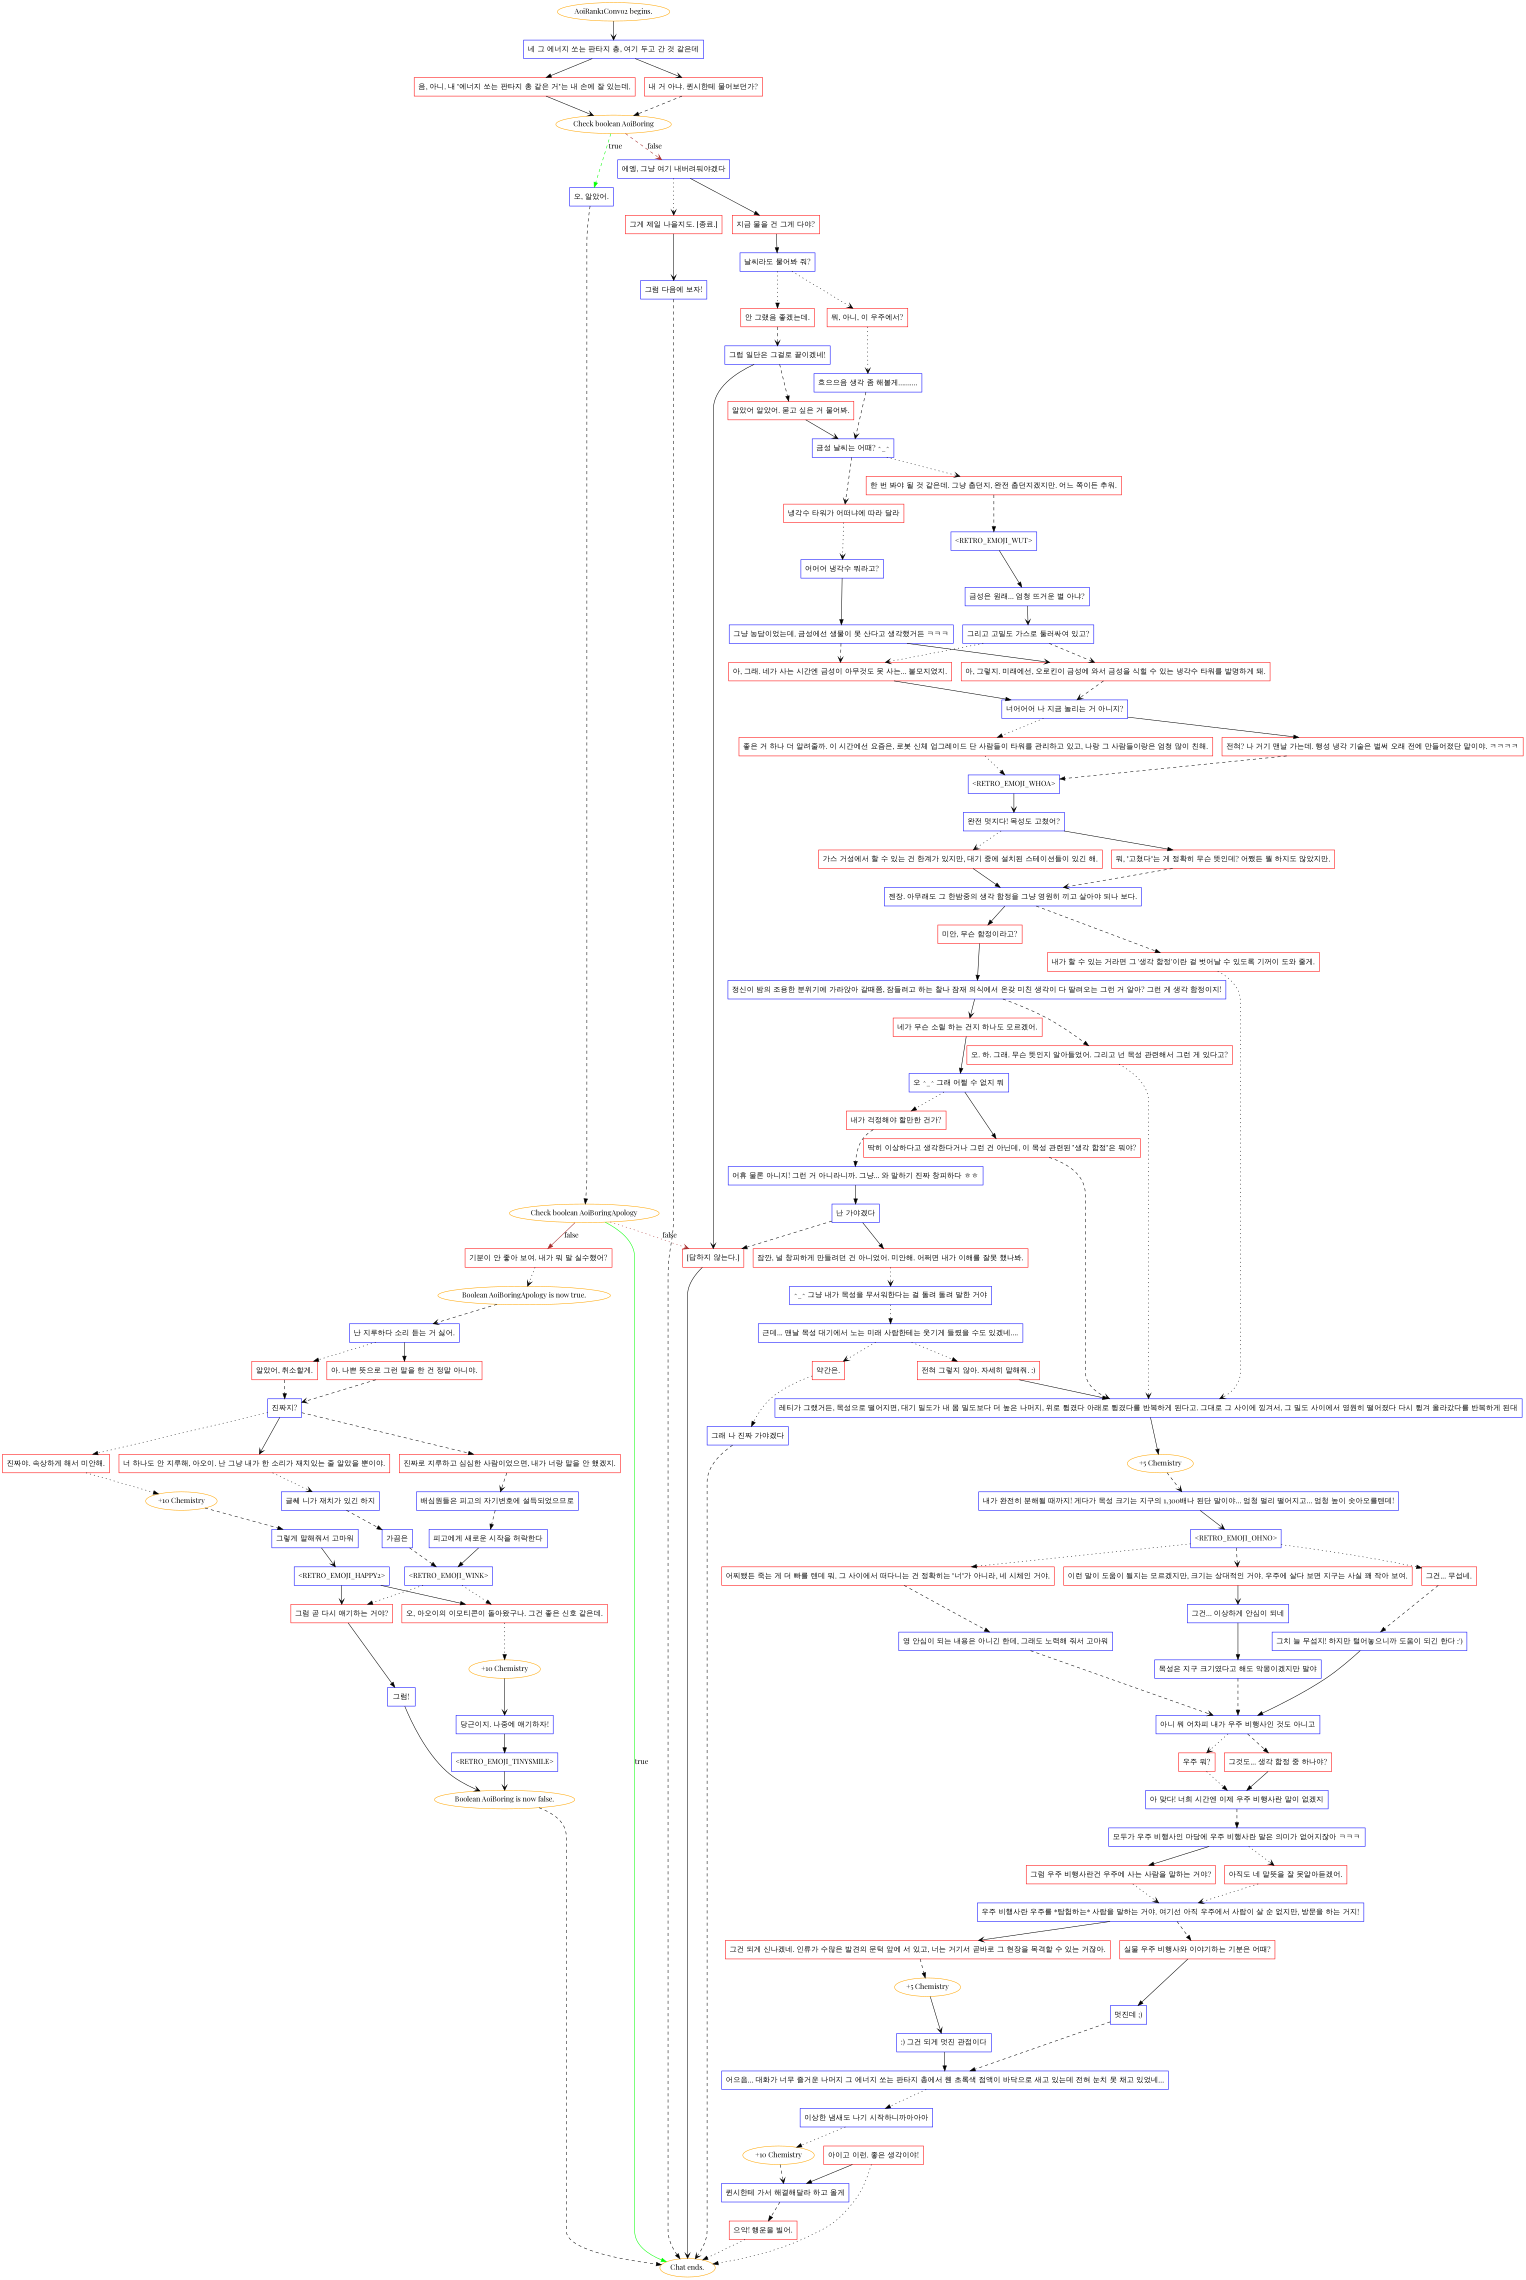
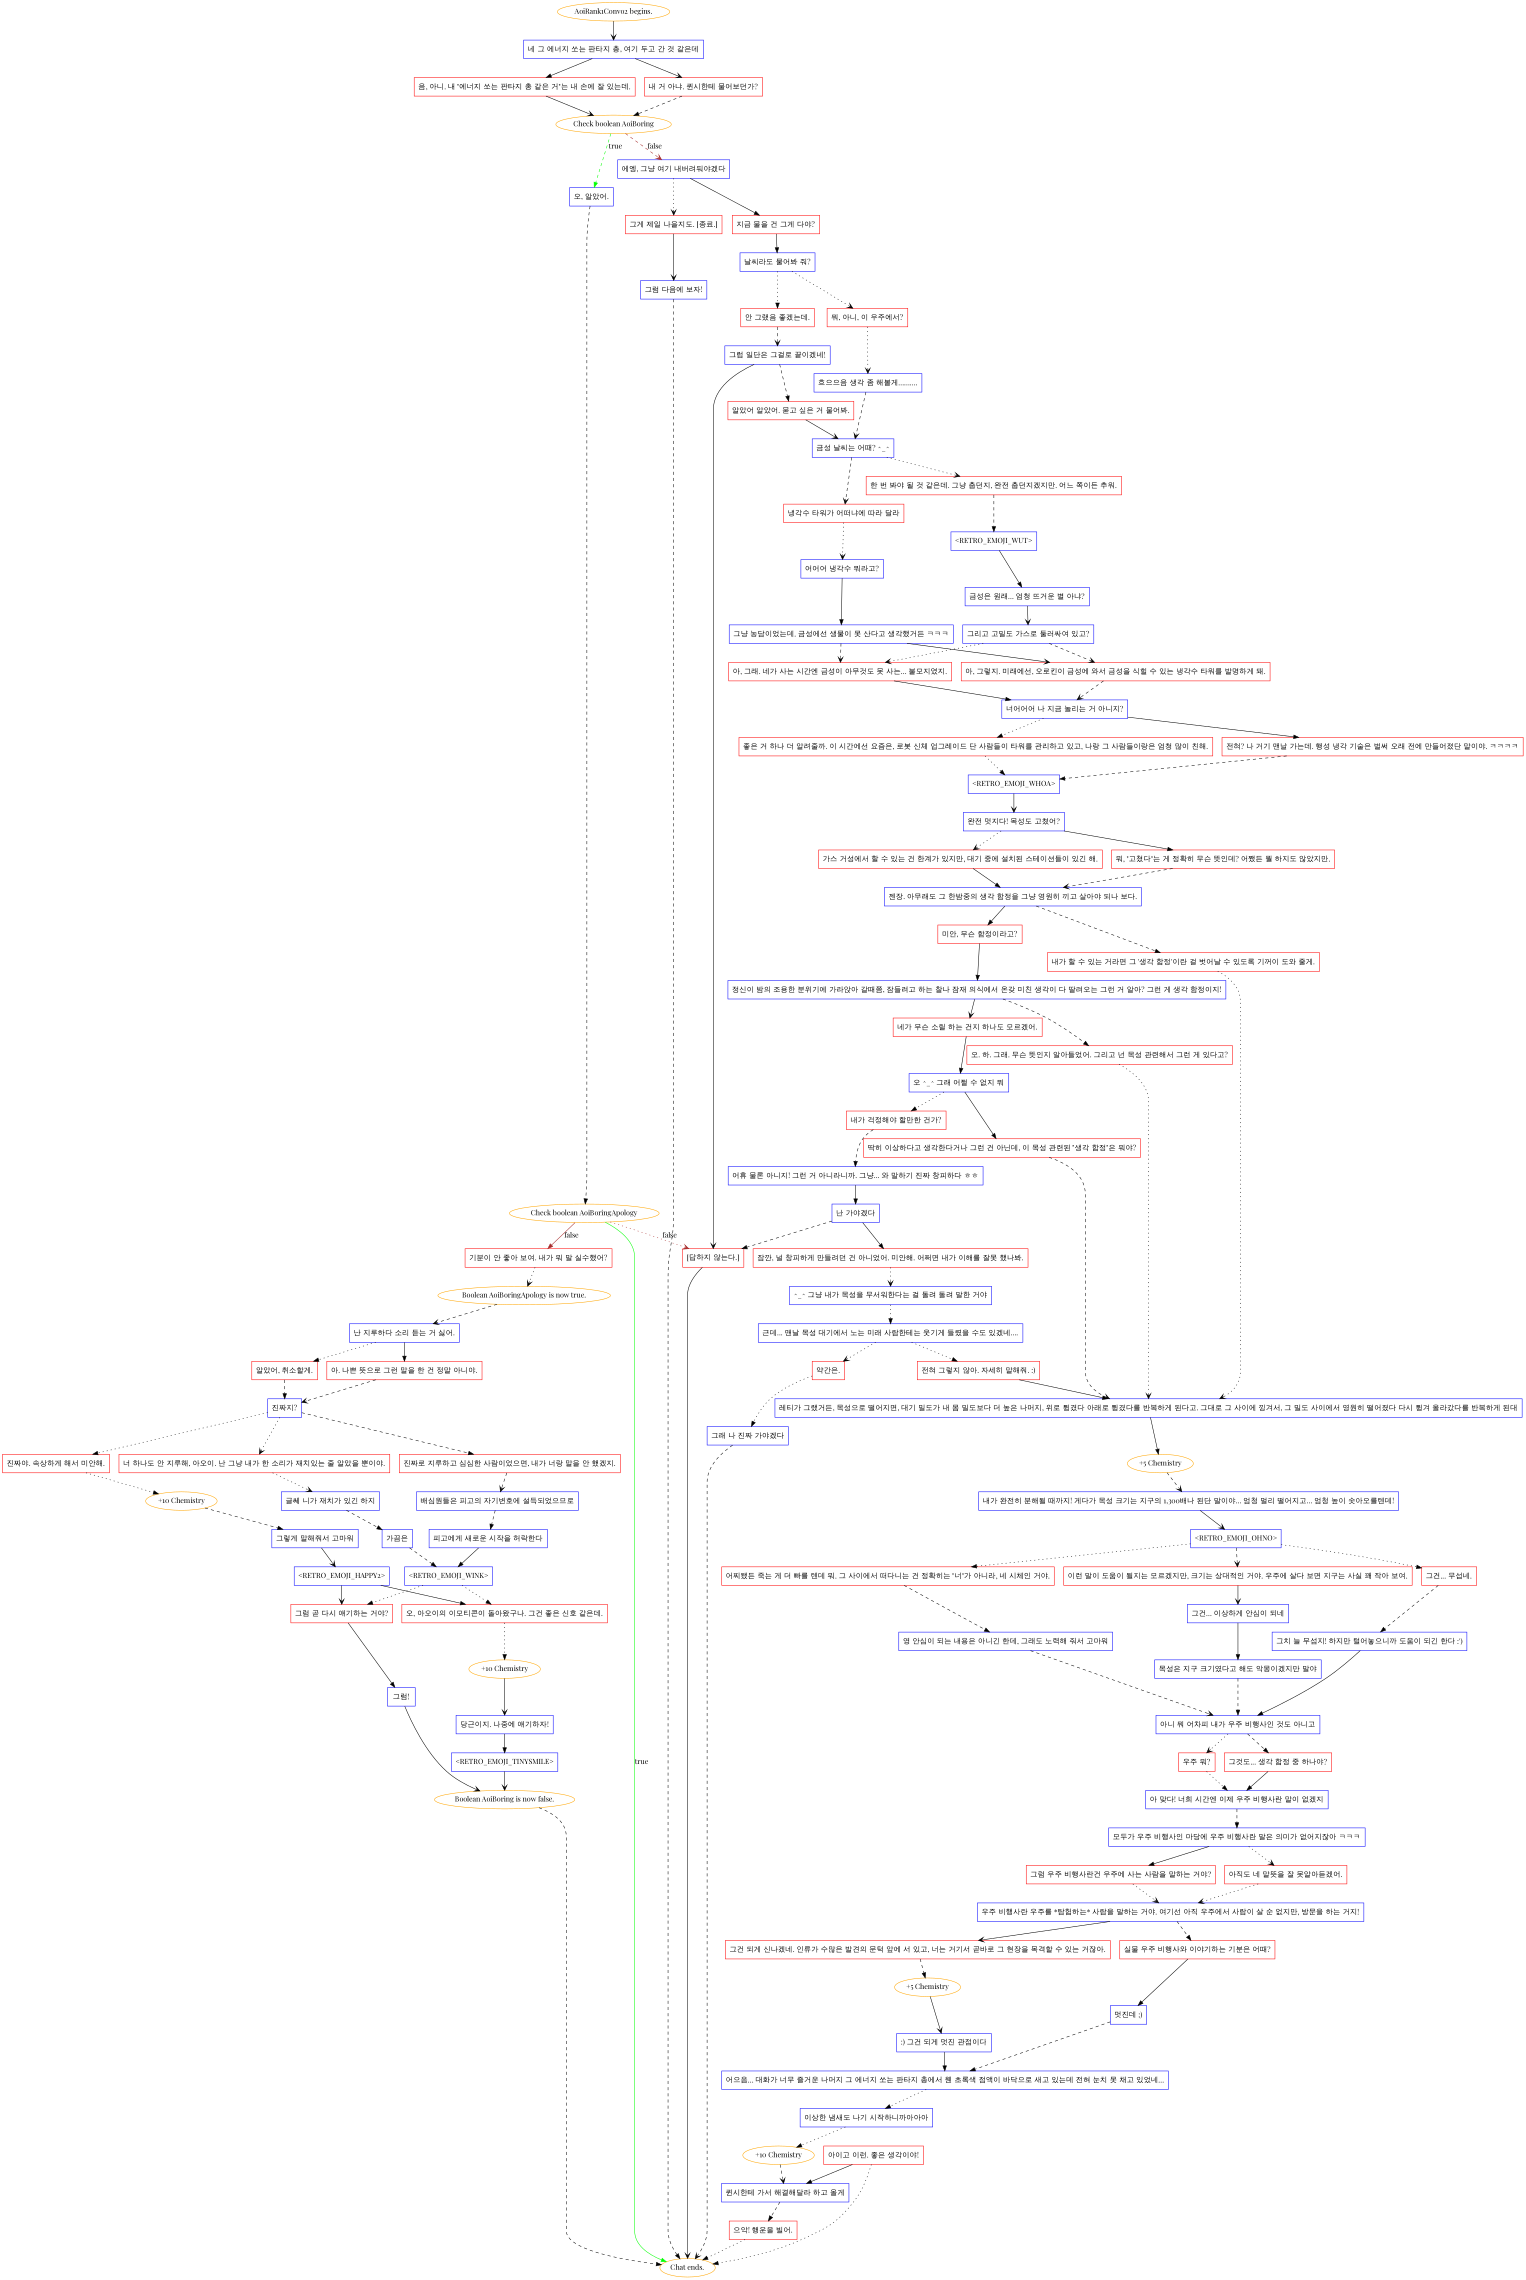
(271, 1433) -> (271, 1433)
